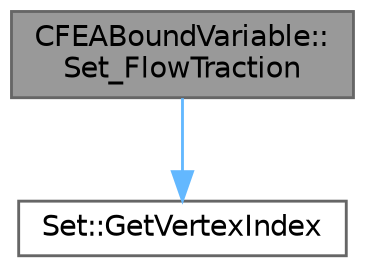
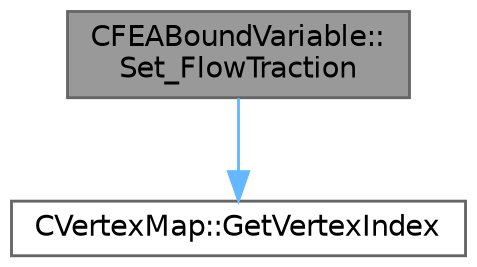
(182, 228) -> (239, 228)
